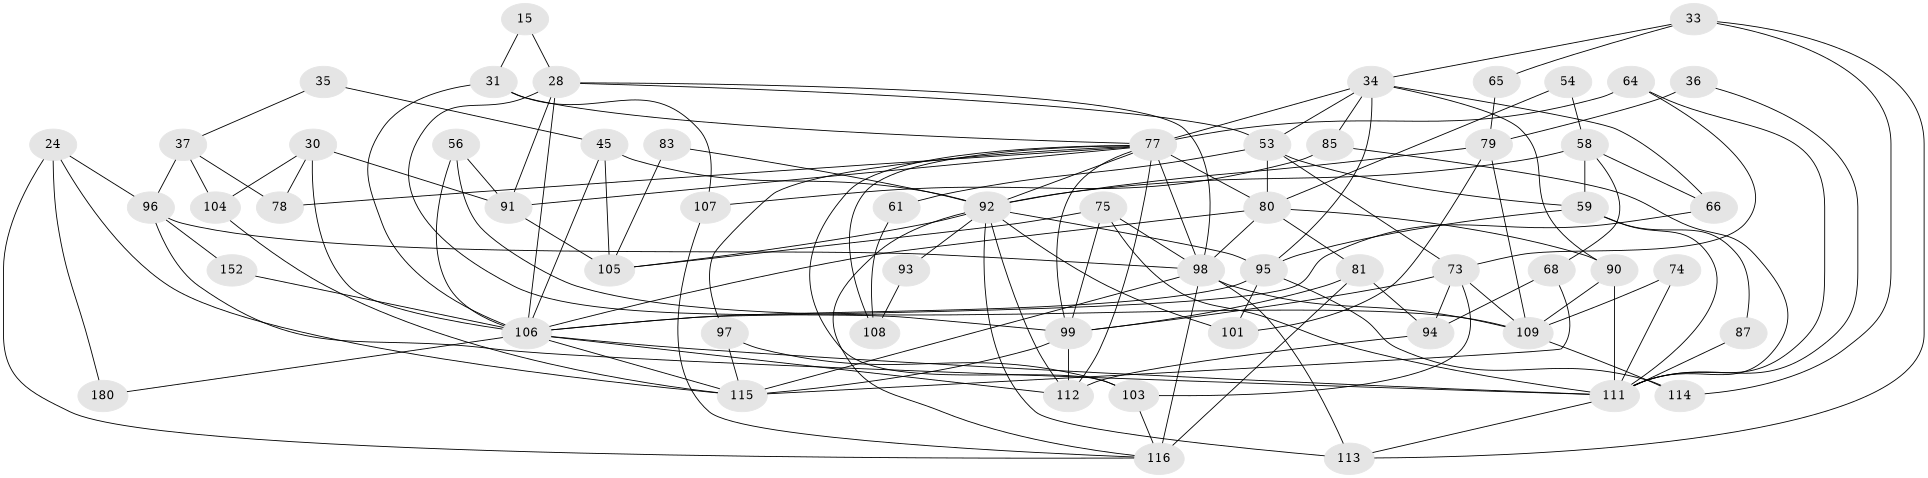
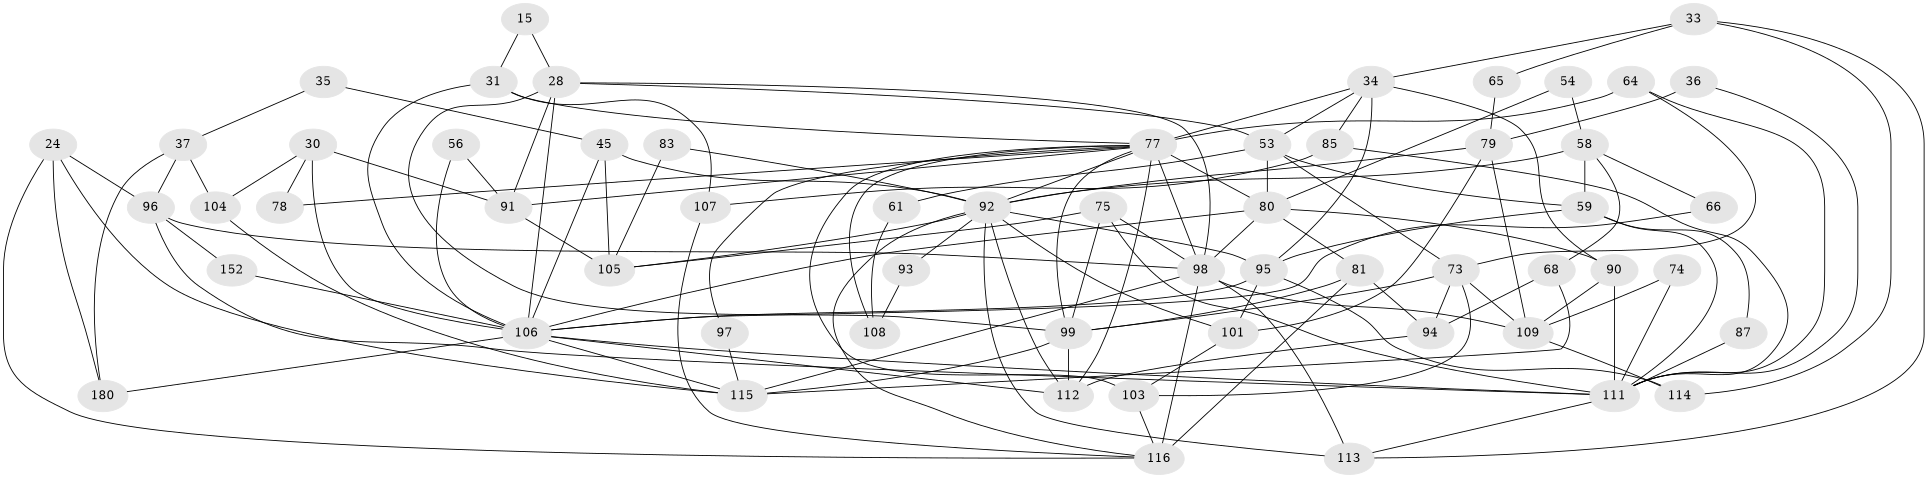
(1559, 115) -> none
(232, 176) -> (99, 255)
(1088, 313) -> none
(929, 364) -> (1197, 357)
